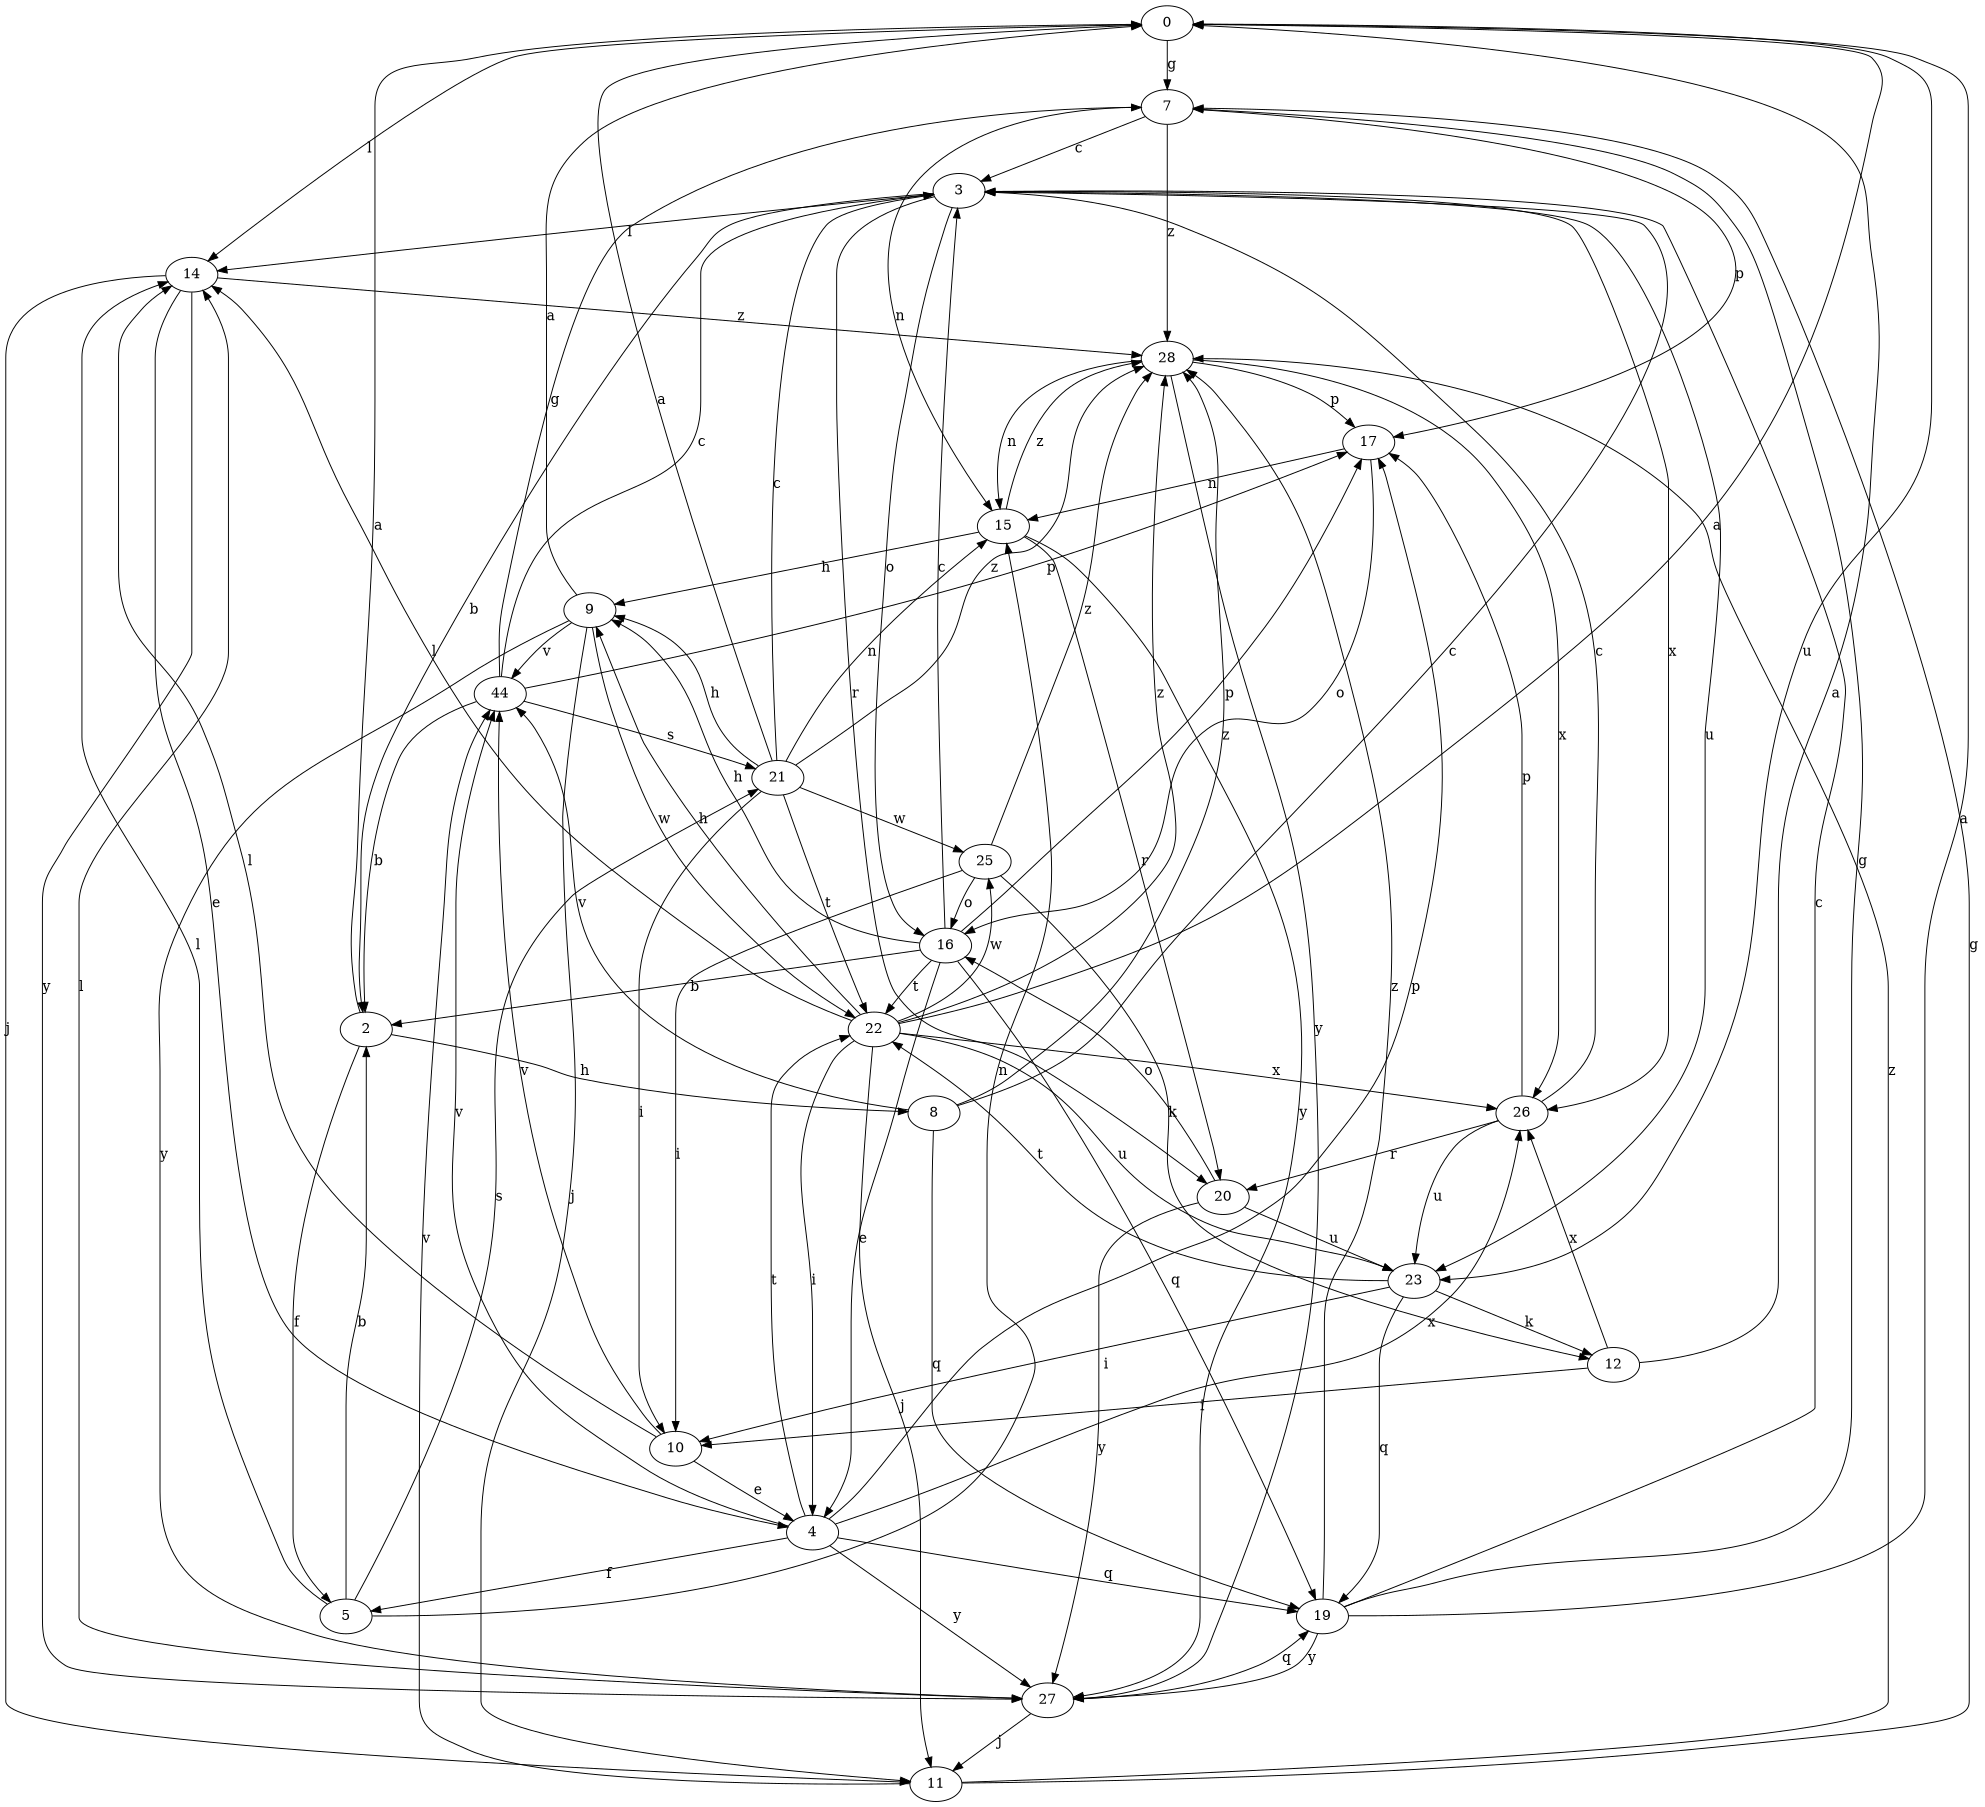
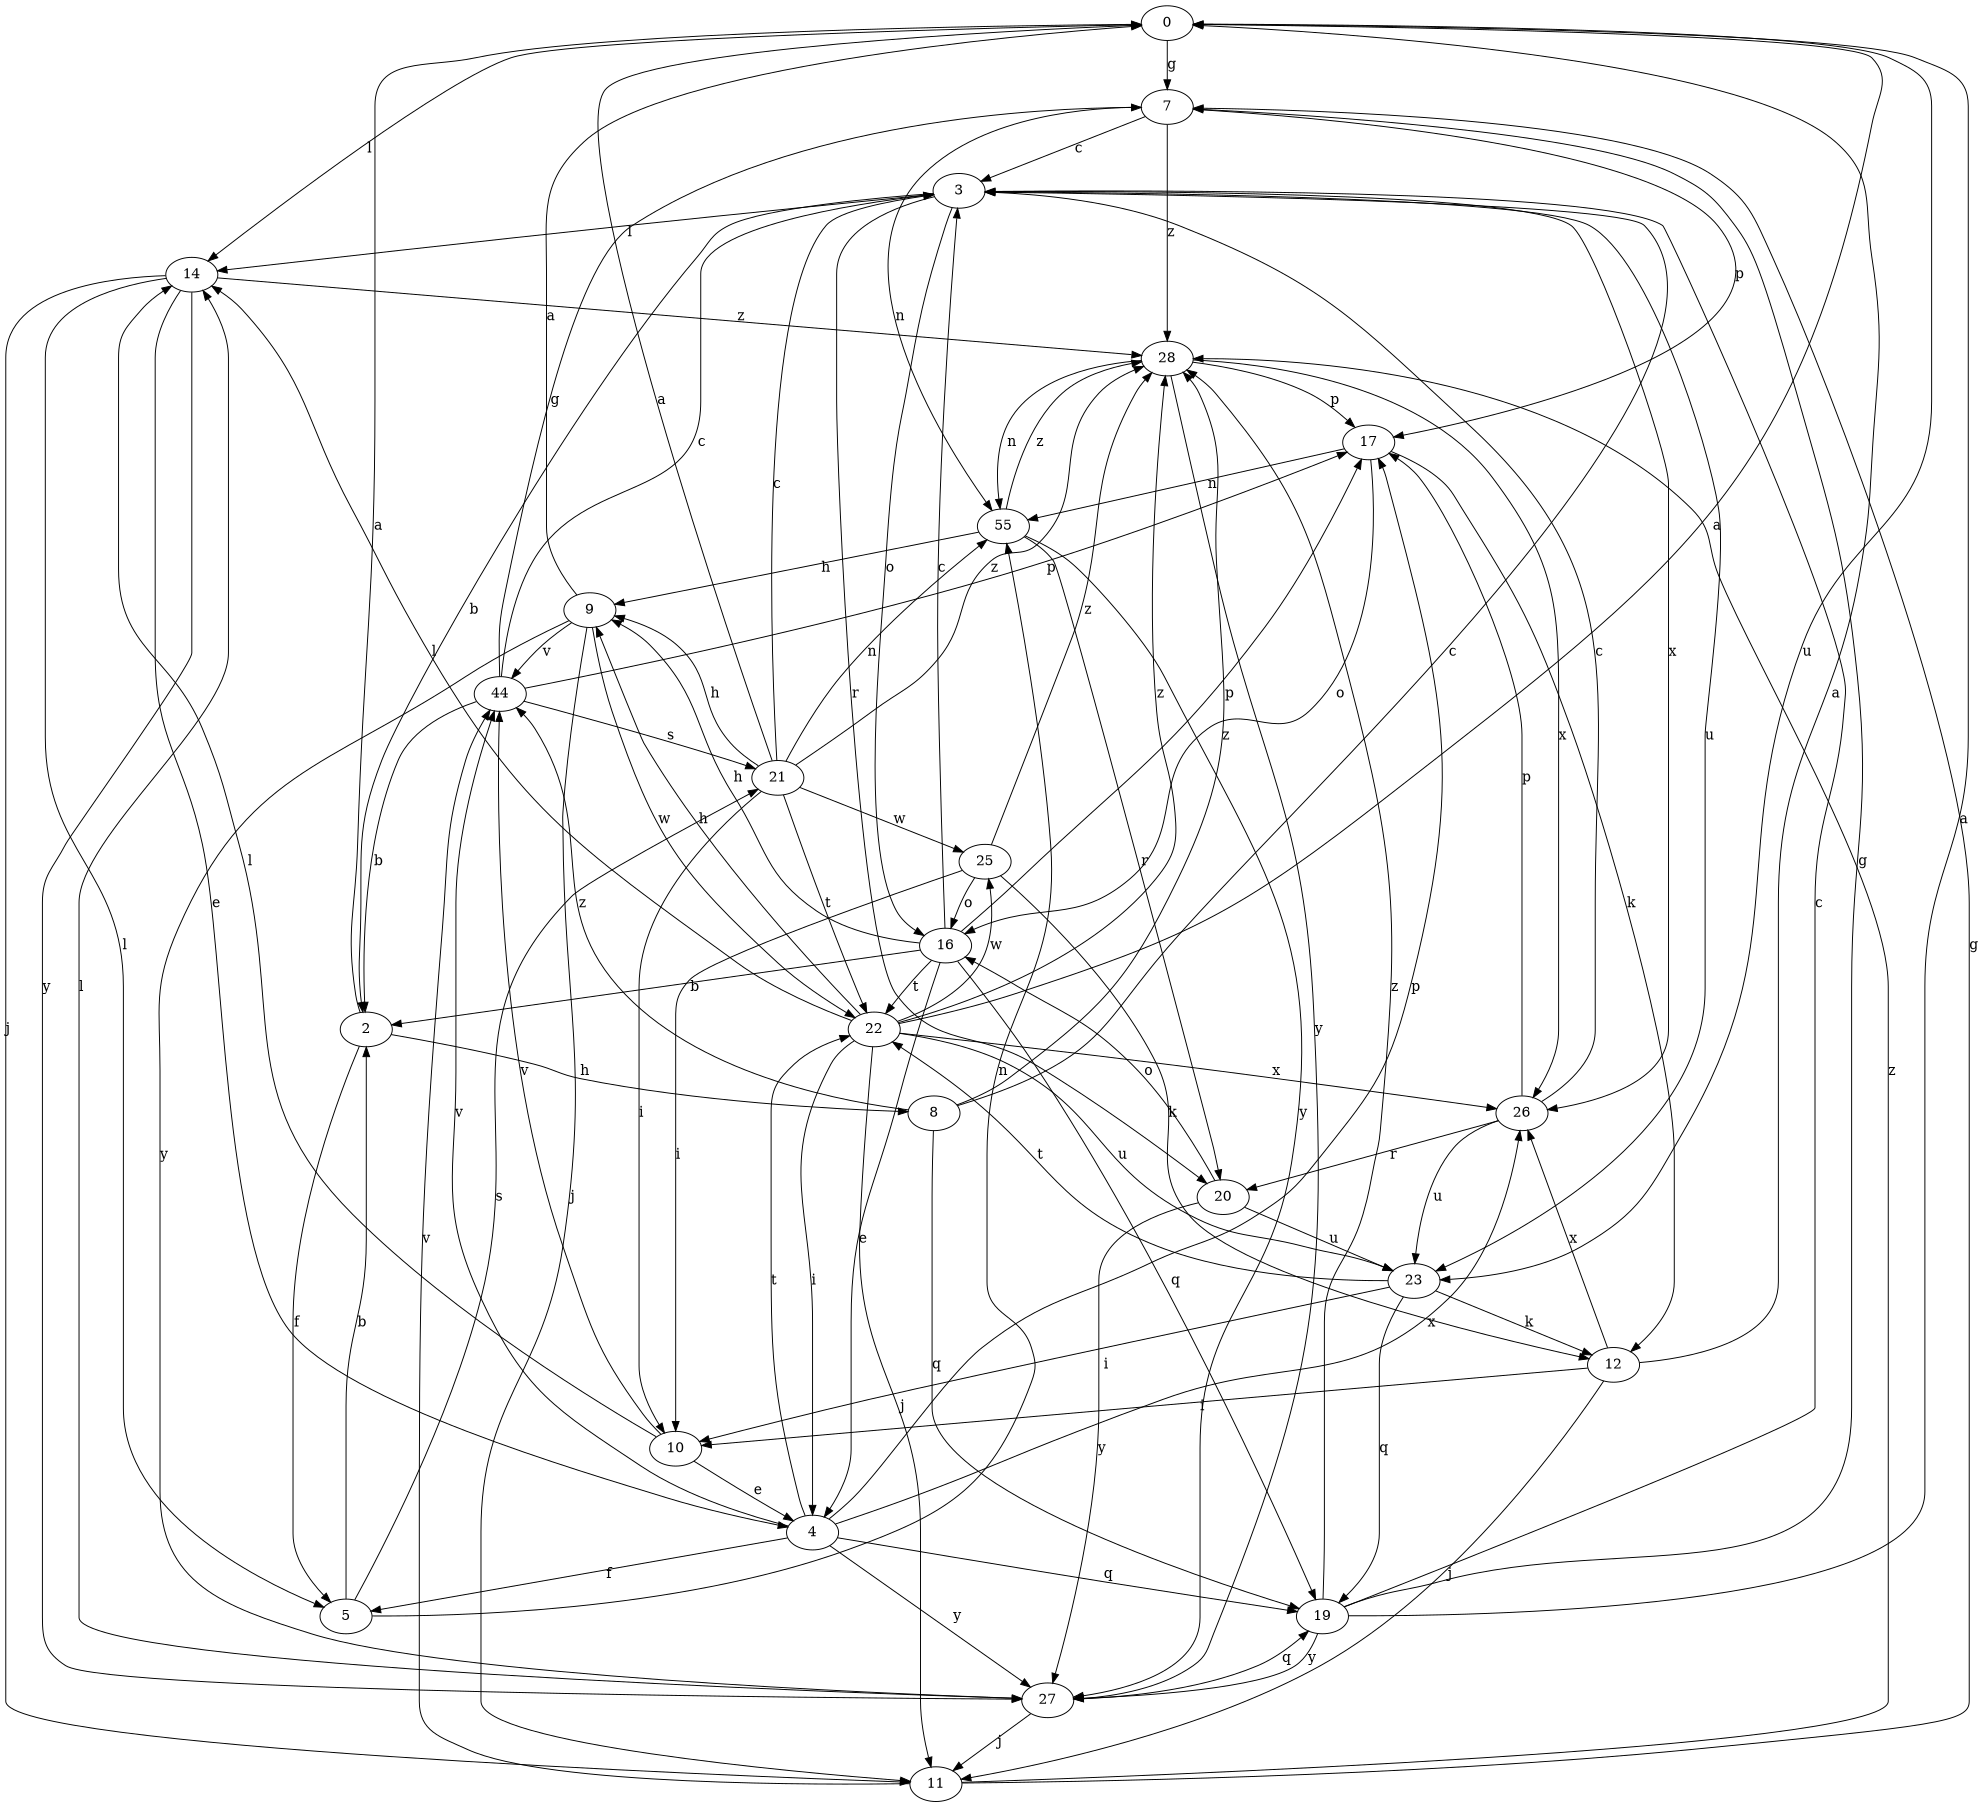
(1003, 526) -> (1003, 526)
none -> (1617, 873)
(583, 904) -> (583, 904)
(195, 962) -> (118, 941)
none -> (1336, 1656)
